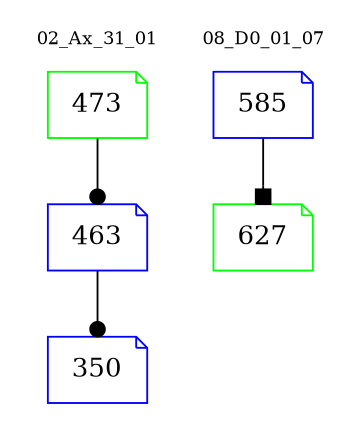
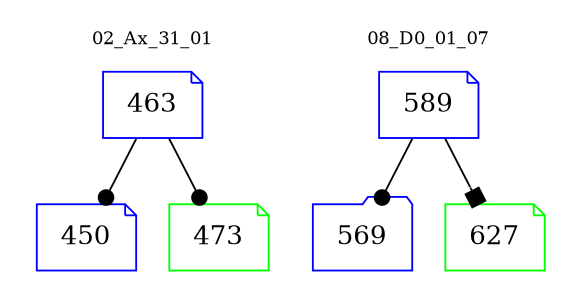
(263, 105) -> (429, 105)
(98, 164) -> (183, 165)
none -> (363, 237)
(98, 370) -> (86, 237)
